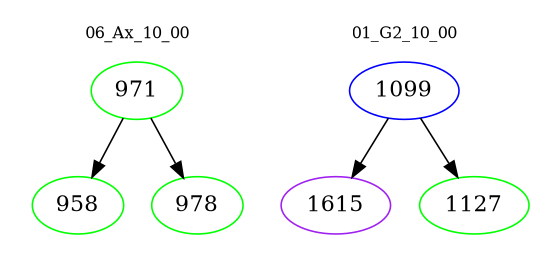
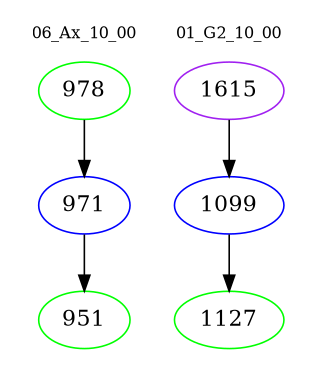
(137, 91) -> (84, 205)
(163, 141) -> (84, 140)
(375, 141) -> (229, 140)
(78, 205) -> (84, 320)
